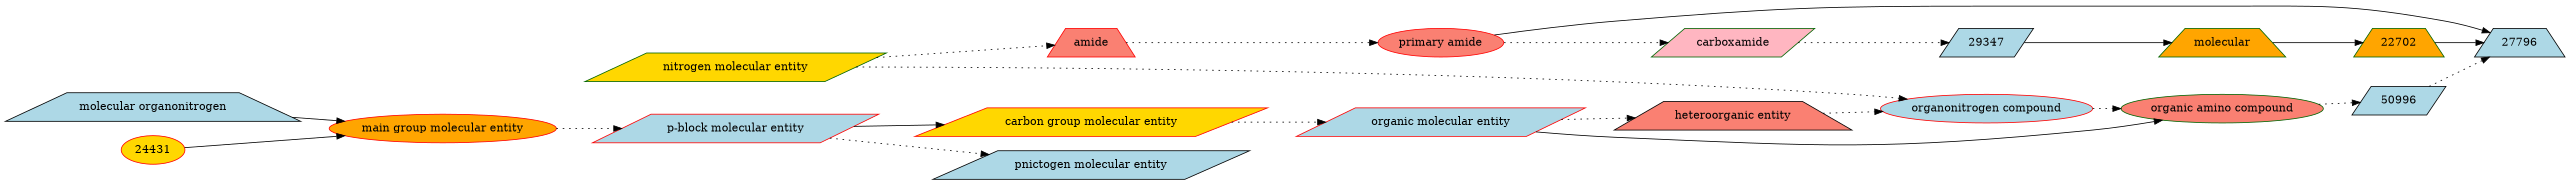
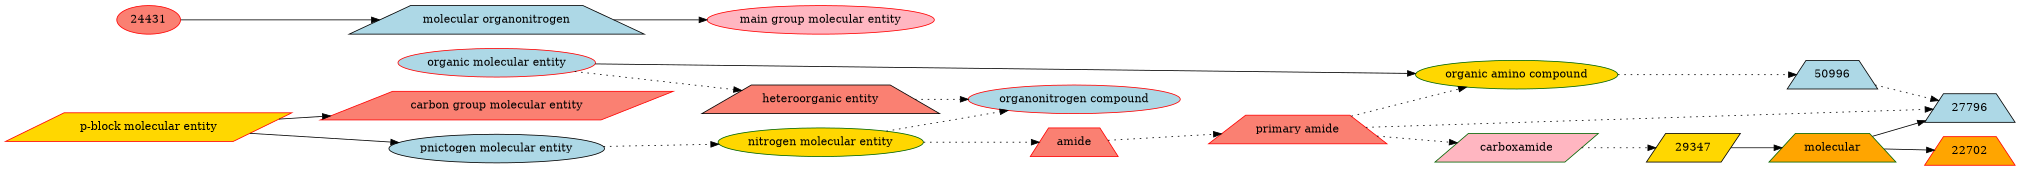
(1989, 6) -> (1645, 118)
(1441, 43) -> (1298, 129)
(1987, 43) -> (1693, 148)
(2399, 43) -> (1970, 151)
(2455, 43) -> (1895, 130)
(736, 67) -> (821, 142)
(2399, 101) -> (1832, 75)
(2103, 109) -> (1405, 103)
(2222, 109) -> (1517, 75)
(1091, 122) -> (497, 106)
(1275, 122) -> none
(1441, 122) -> (497, 63)
(443, 128) -> (821, 20)
(585, 128) -> none
(736, 128) -> (149, 127)
(261, 142) -> (276, 20)
none -> (657, 145)
(905, 146) -> (320, 138)
(153, 150) -> (149, 20)
(1091, 165) -> (497, 149)
